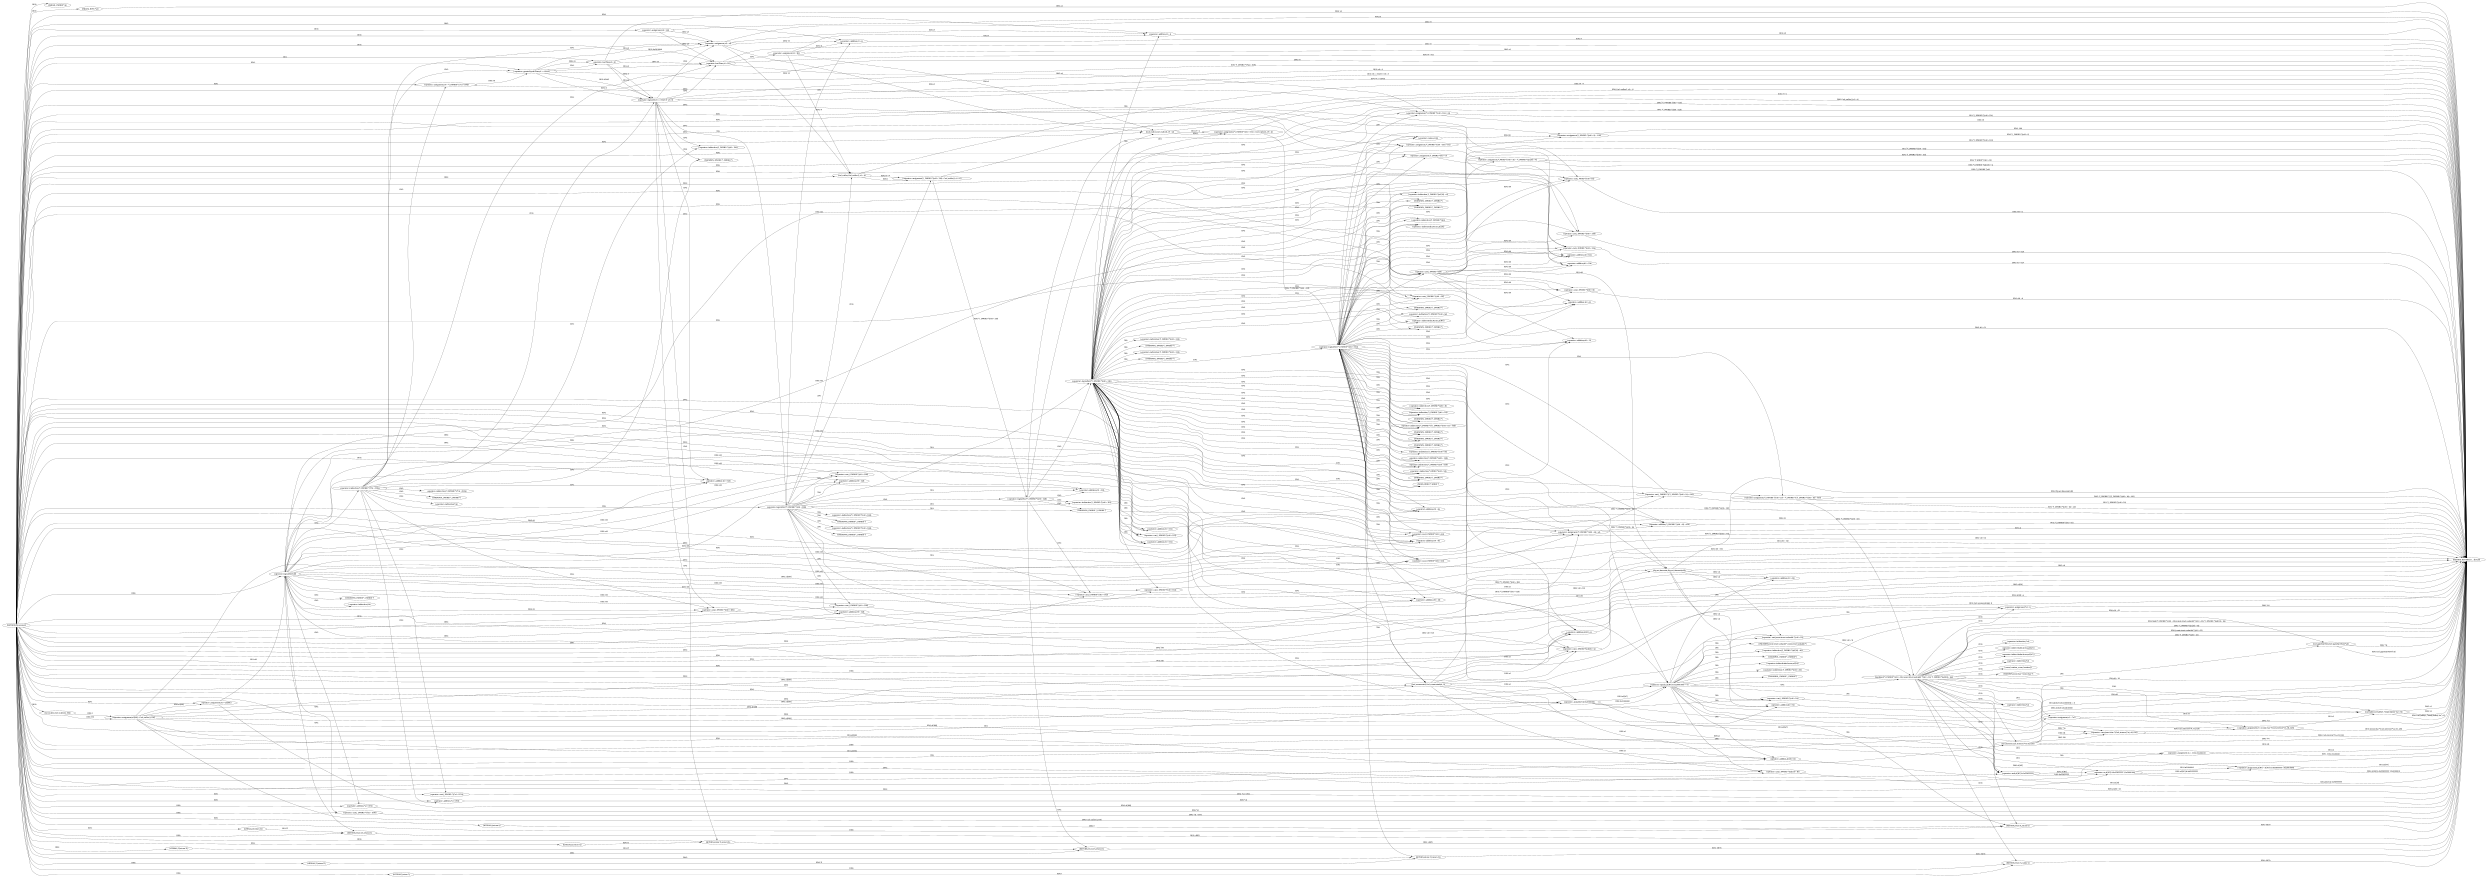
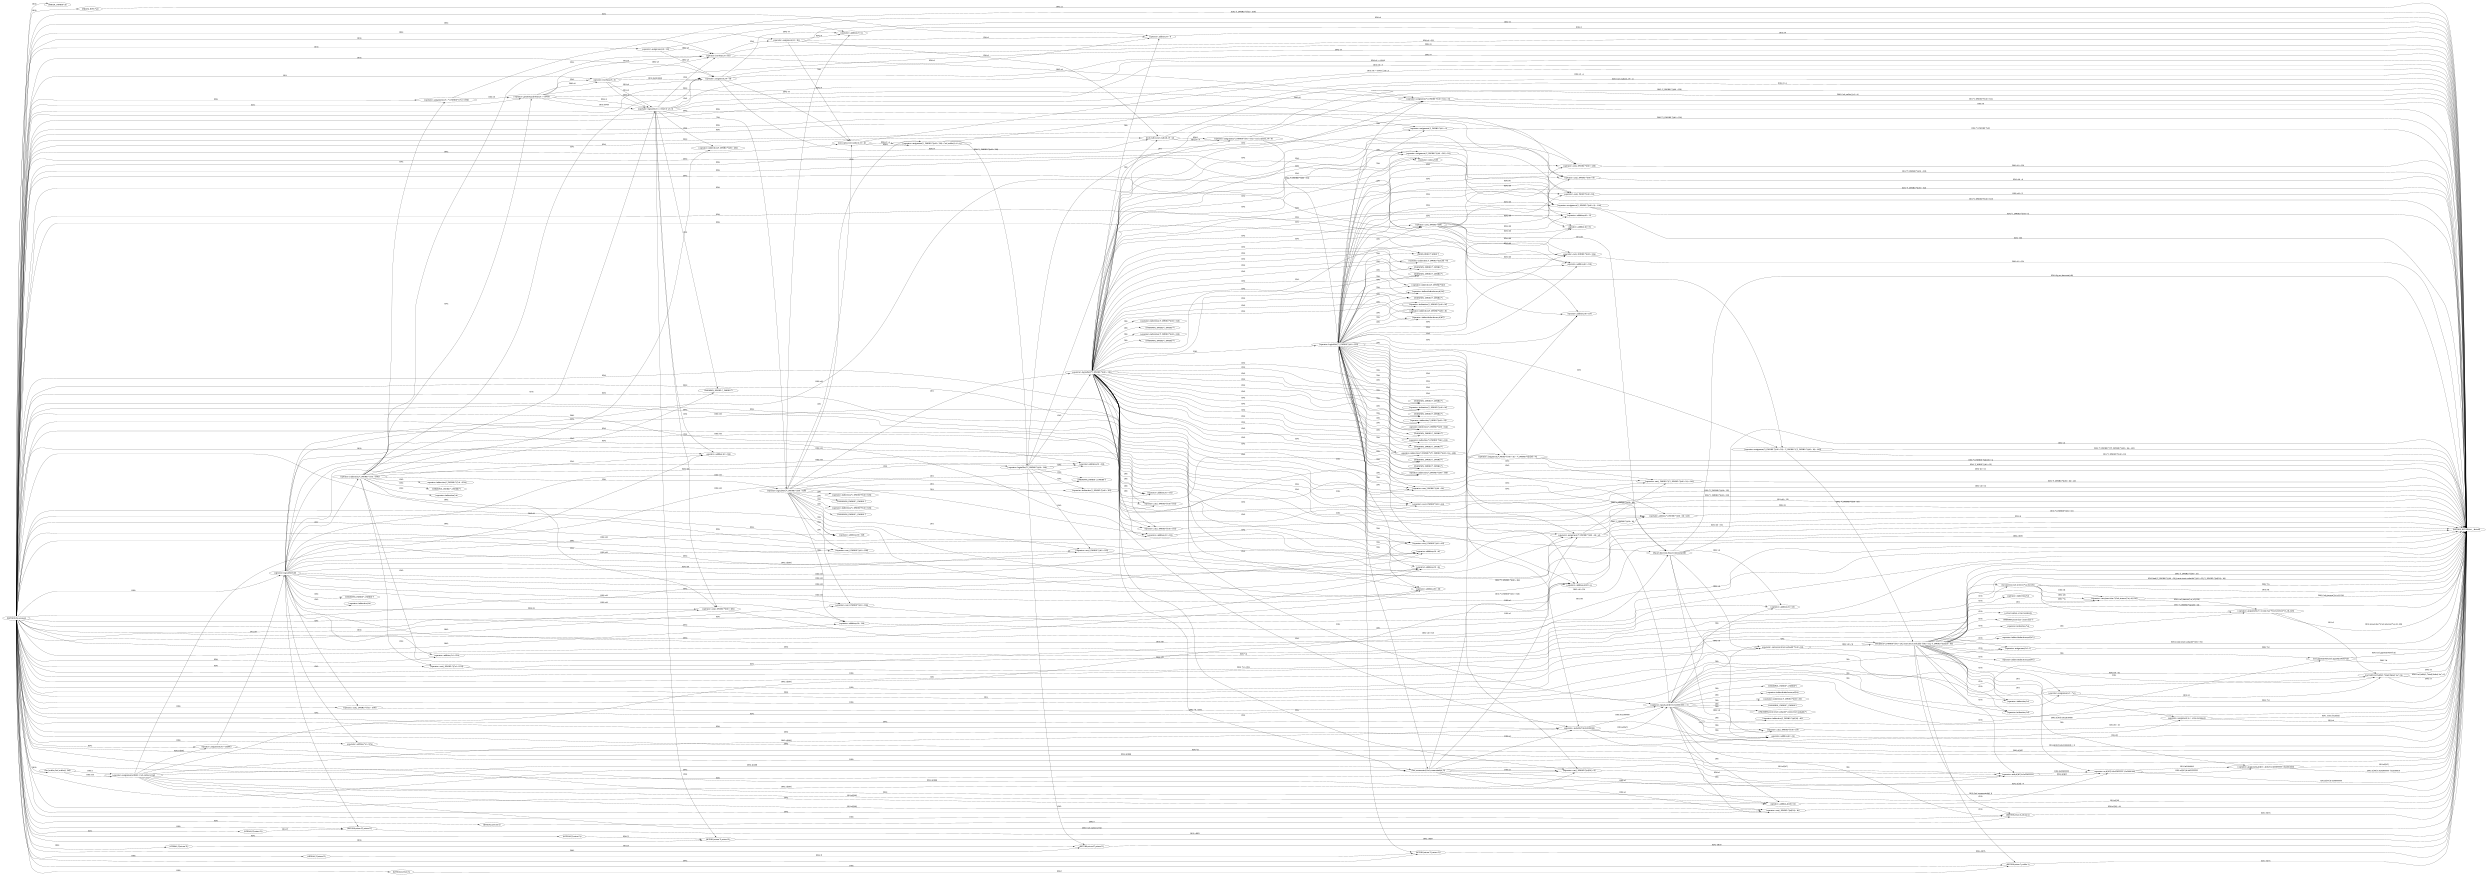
none -> (115, 33)
none -> (2018, 713)
